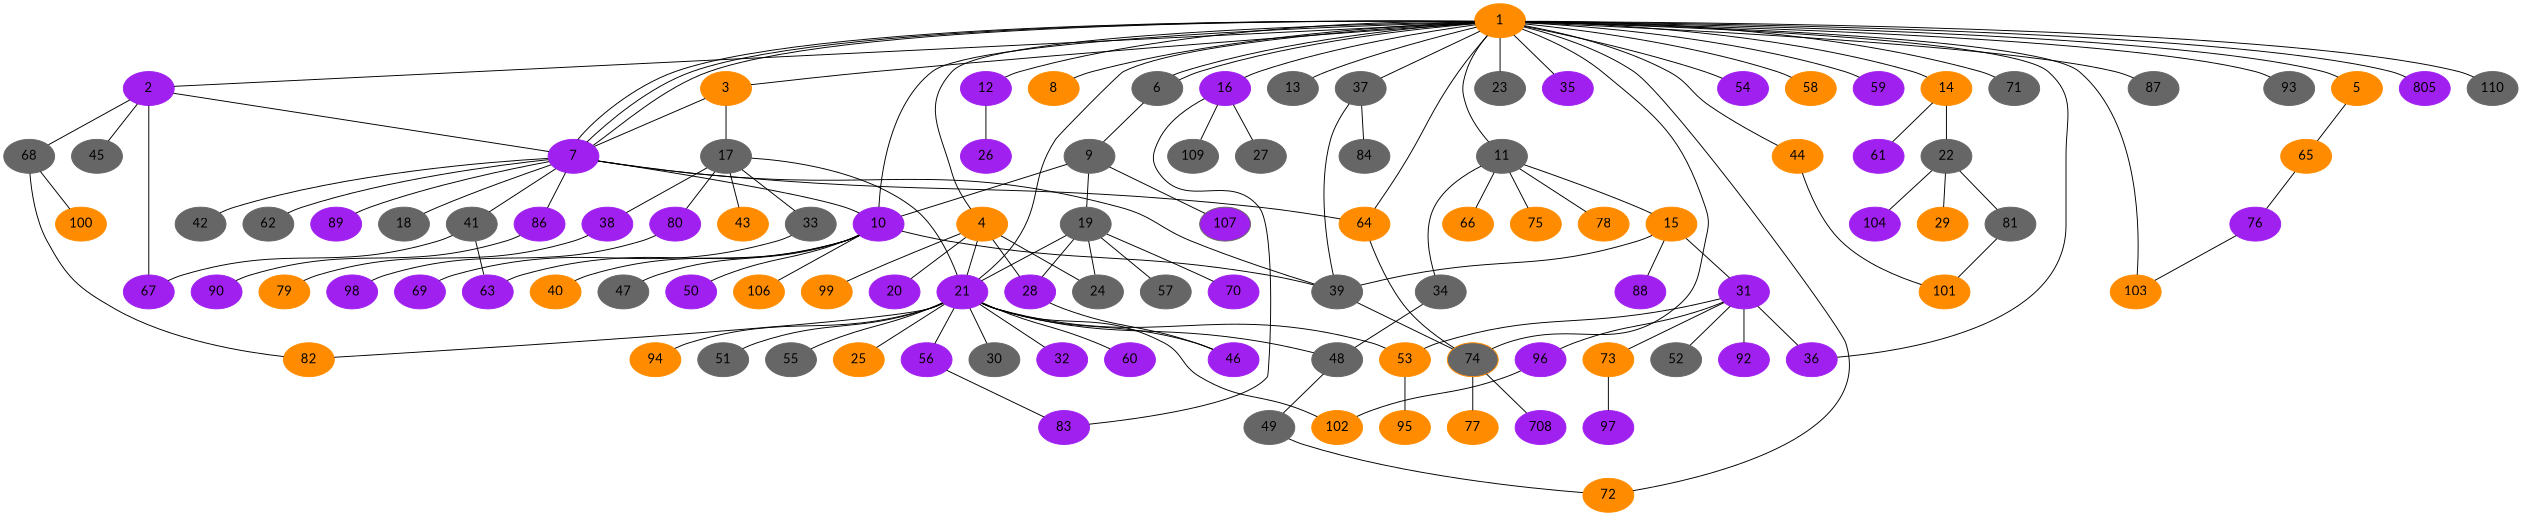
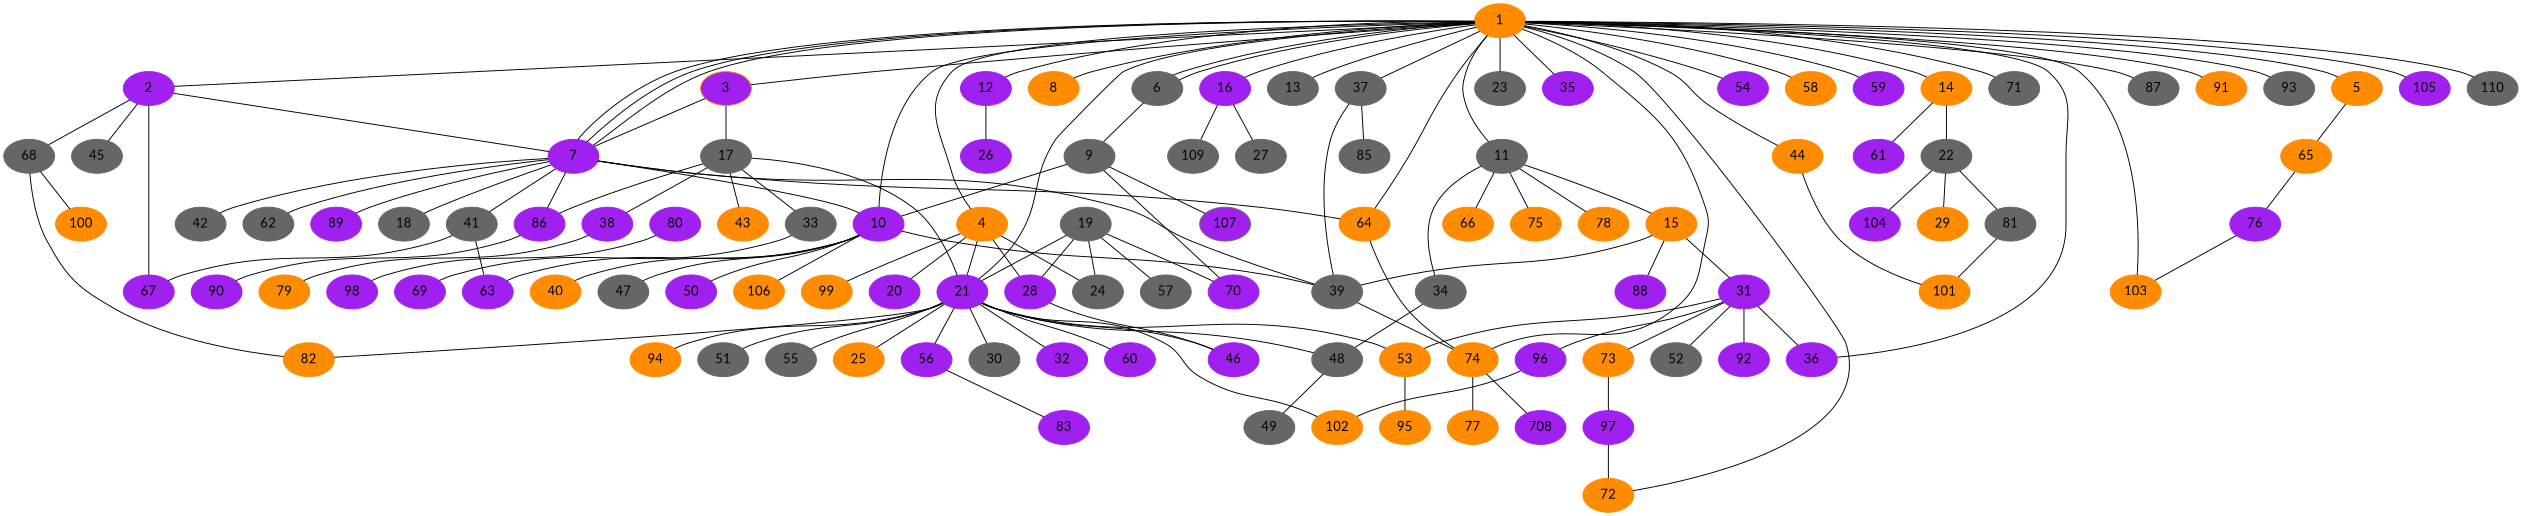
(726, 89) -> (726, 89)
none -> (2221, 89)
(2425, 89) -> (2425, 89)
(1364, 156) -> (1364, 156)
(1088, 188) -> (1147, 211)
(701, 190) -> (630, 186)
(1271, 295) -> none
(1473, 360) -> (1473, 360)
(1434, 474) -> (1608, 462)
